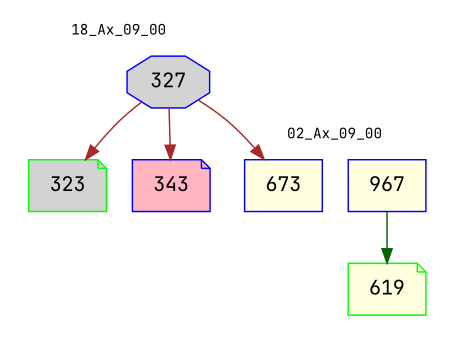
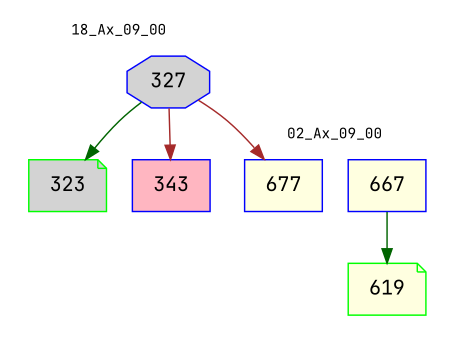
(117, 124) -> (117, 124)
(171, 186) -> (171, 186)
(283, 186) -> (283, 186)
(387, 186) -> (387, 186)
